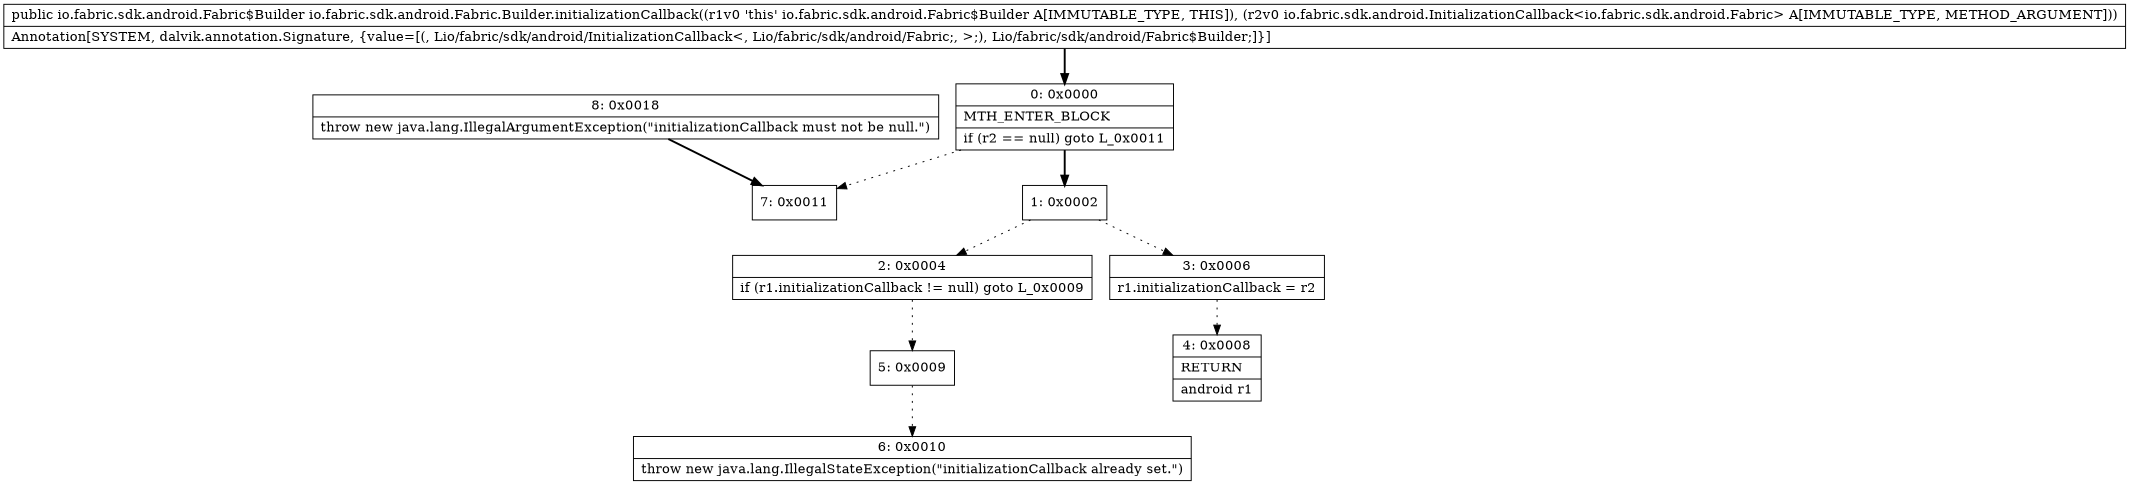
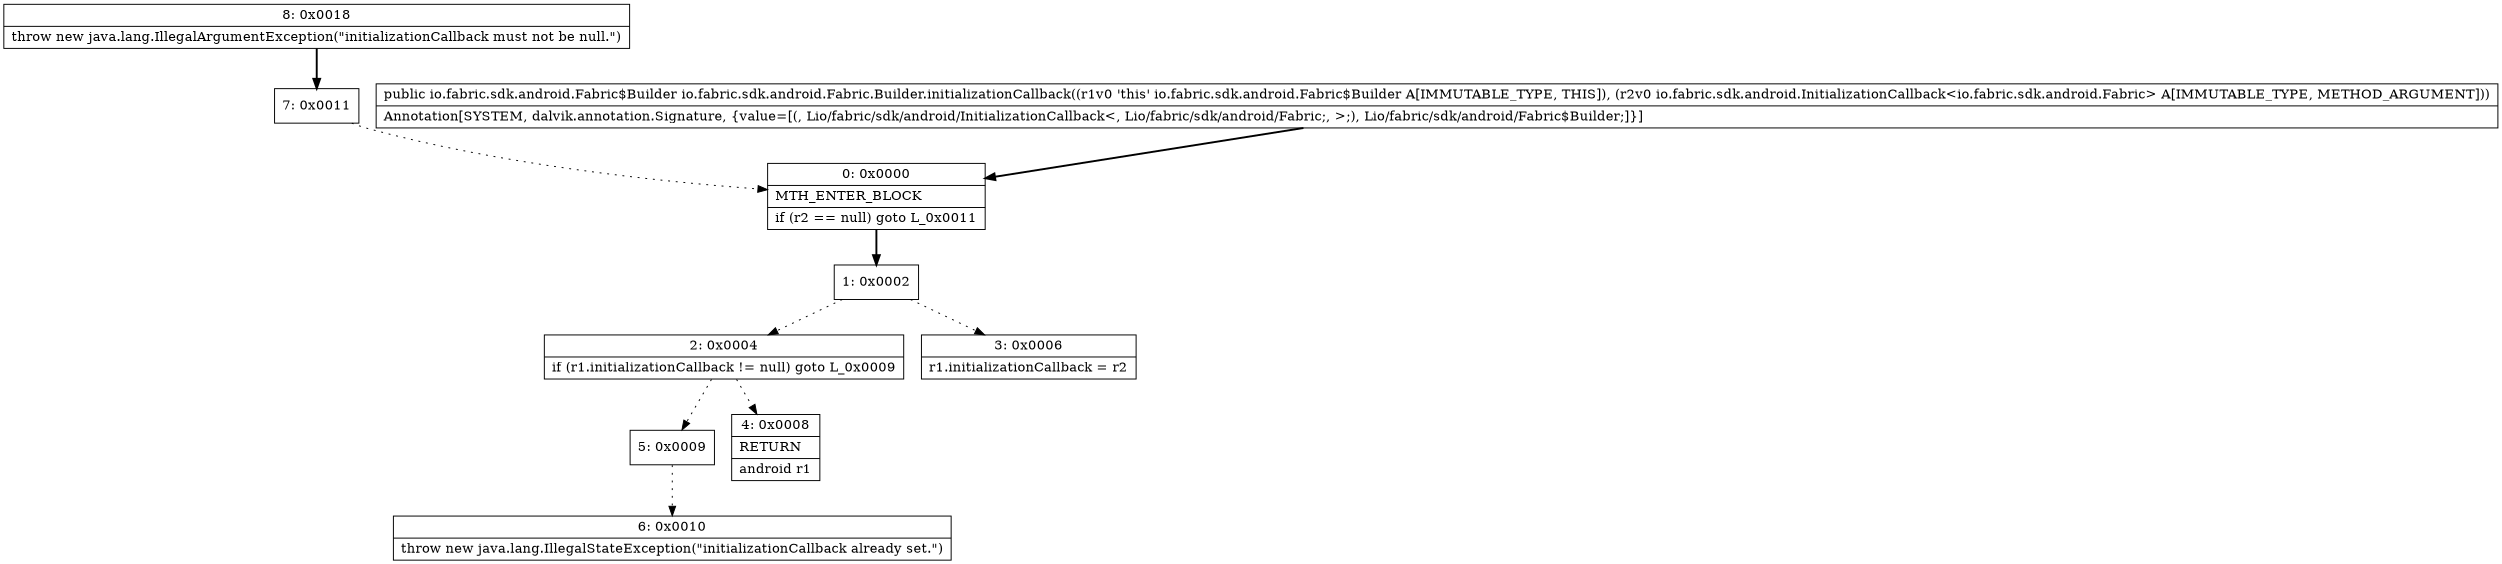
(904, 168) -> (553, 166)
(1217, 312) -> (744, 393)
